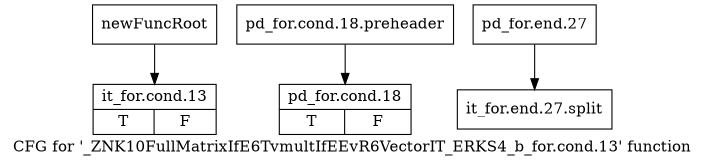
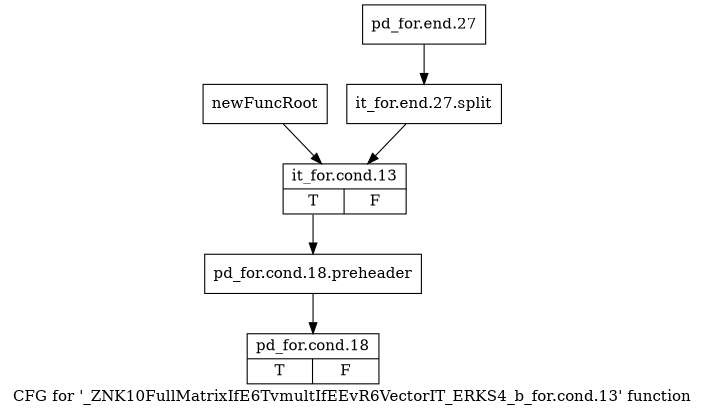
none -> (391, 140)
none -> (313, 229)
